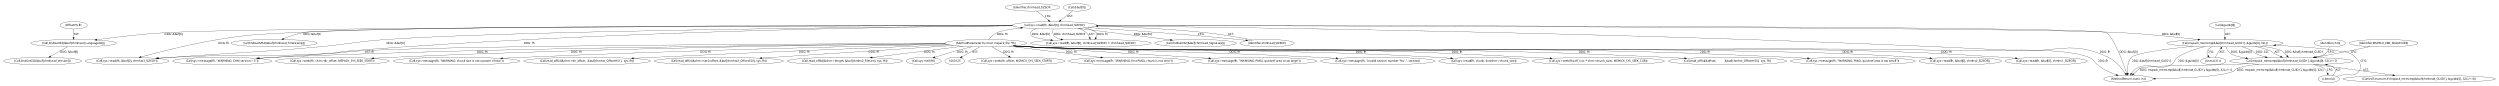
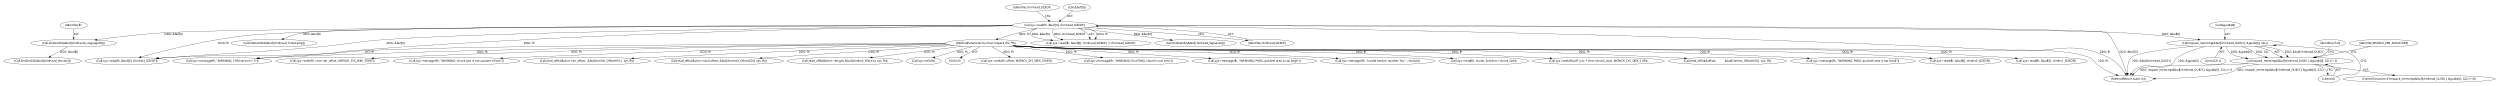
(74, 25) -> (74, 25)
(1003, 31) -> (1017, 33)
(2207, 51) -> none
